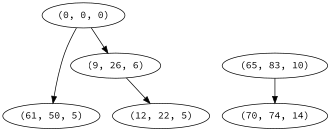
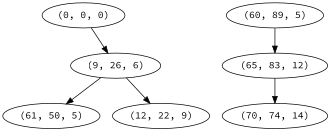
none -> (275, 15)
(62, 61) -> (86, 89)
(275, 66) -> (275, 66)
(161, 116) -> (161, 116)
